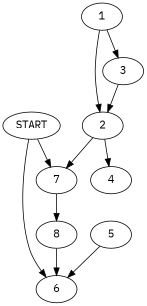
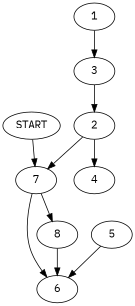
(95, 67) -> none
(23, 207) -> (27, 234)
